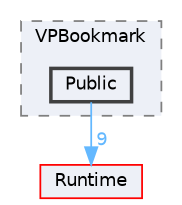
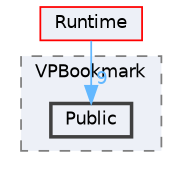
(91, 127) -> (91, 68)
